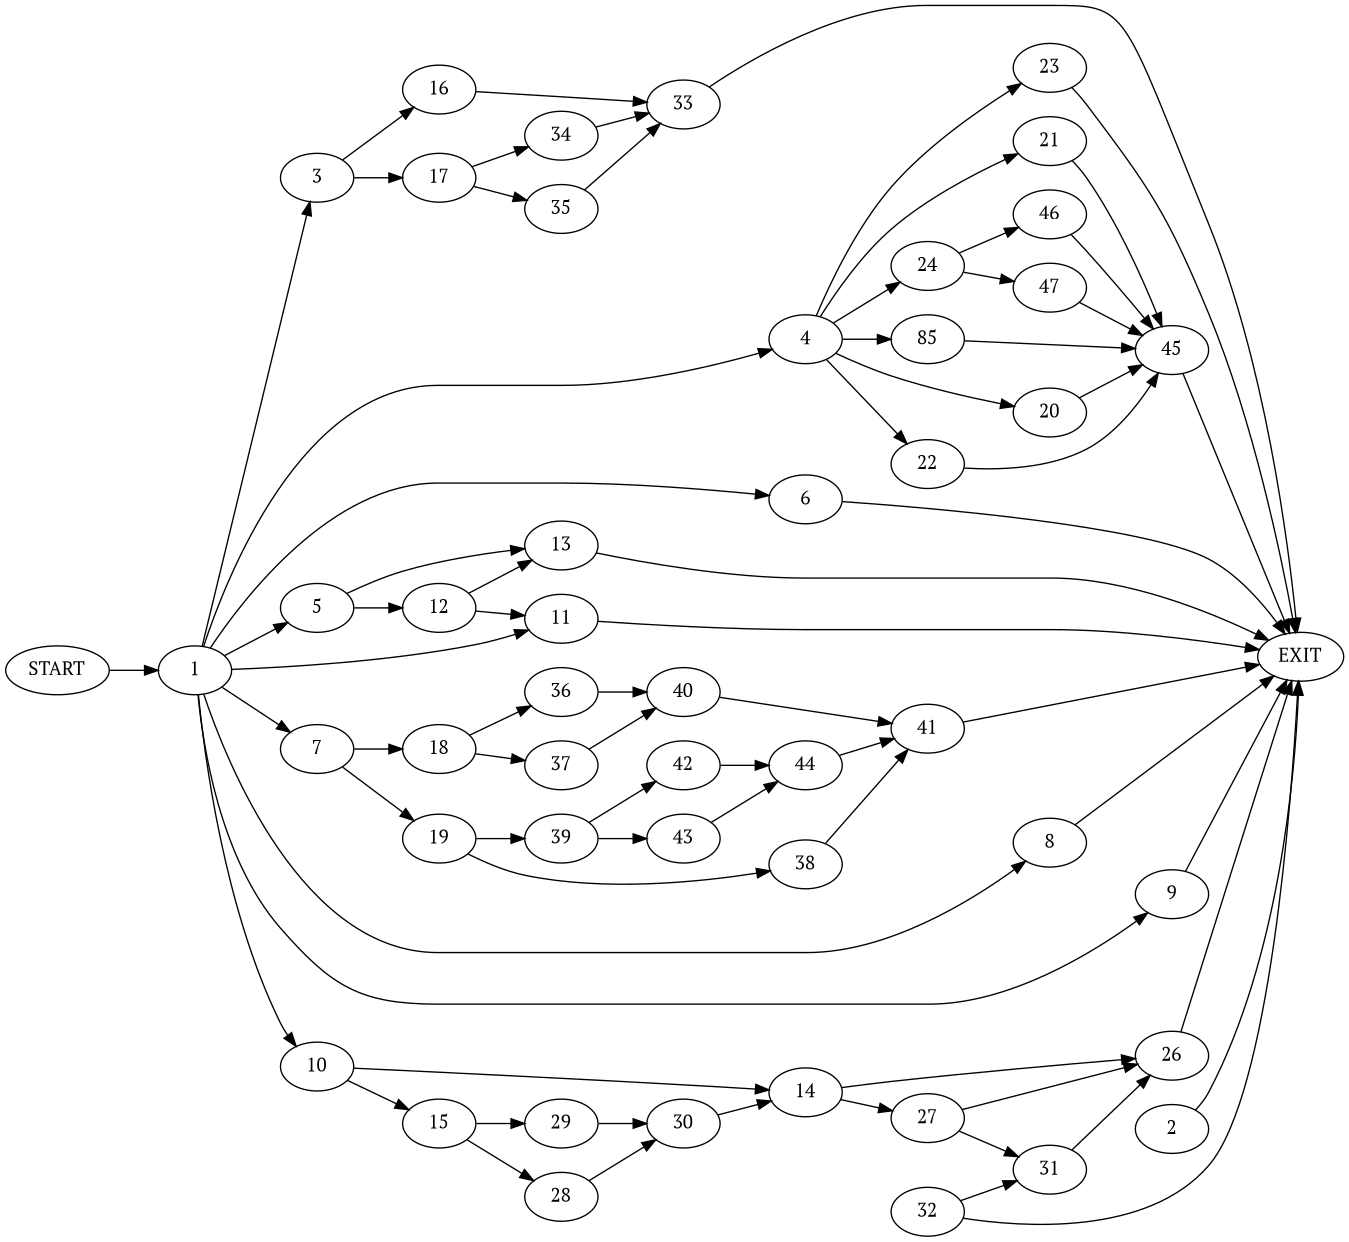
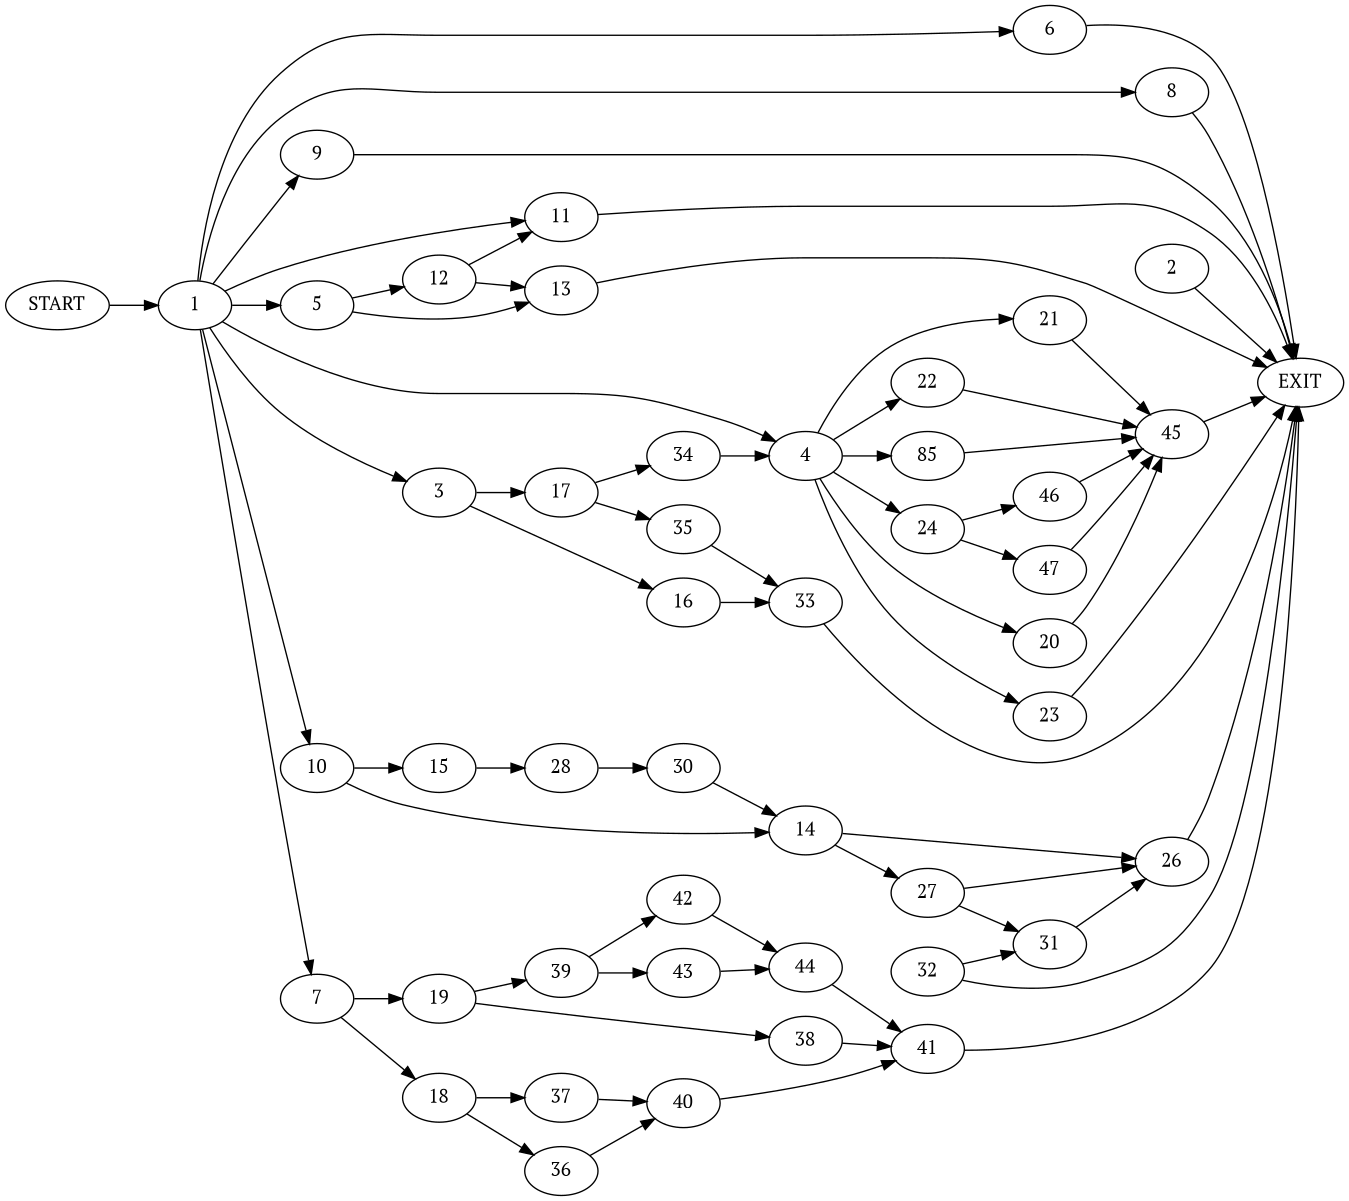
(616, 122) -> (738, 456)
(561, 1124) -> none
